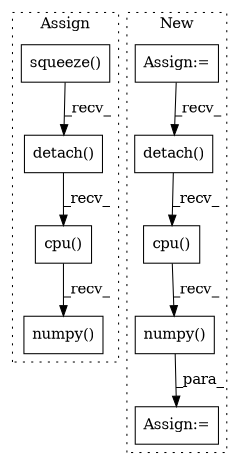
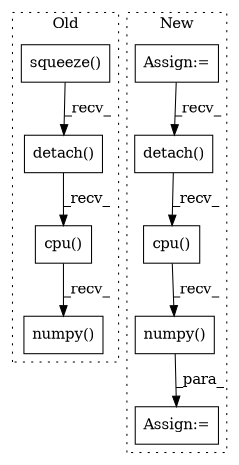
(66, 24) -> (66, 24)
